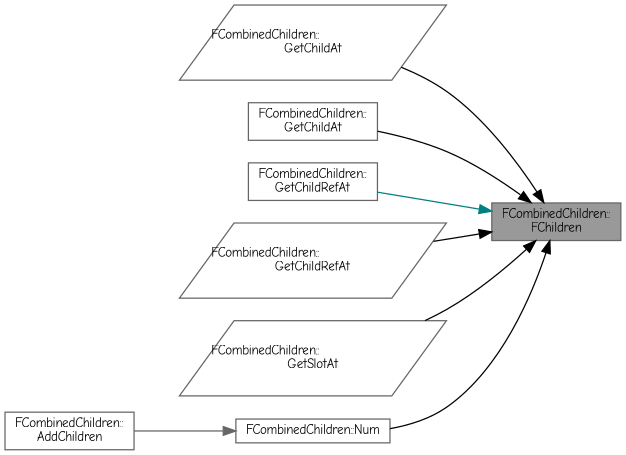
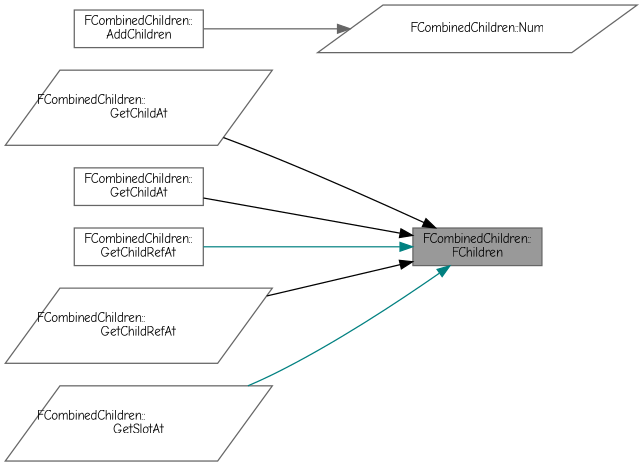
(478, 289) -> (346, 334)
(491, 363) -> none
(313, 431) -> (477, 29)
